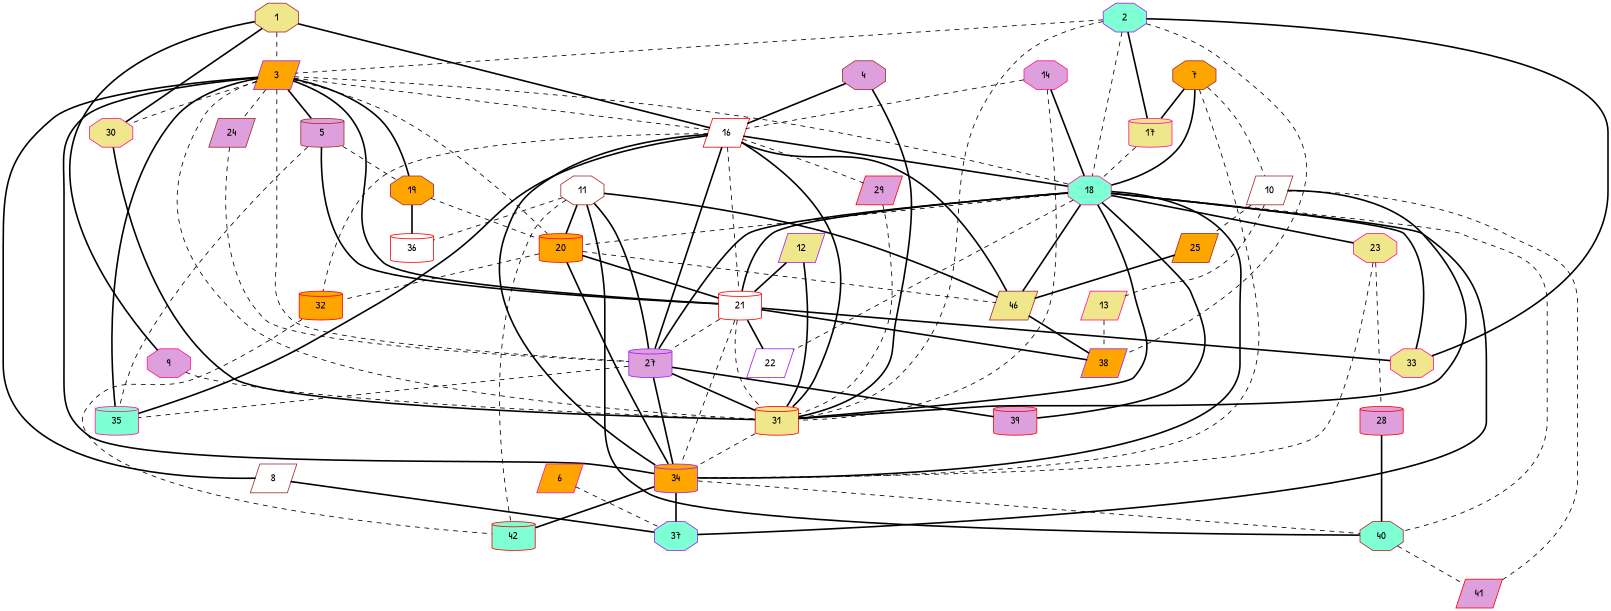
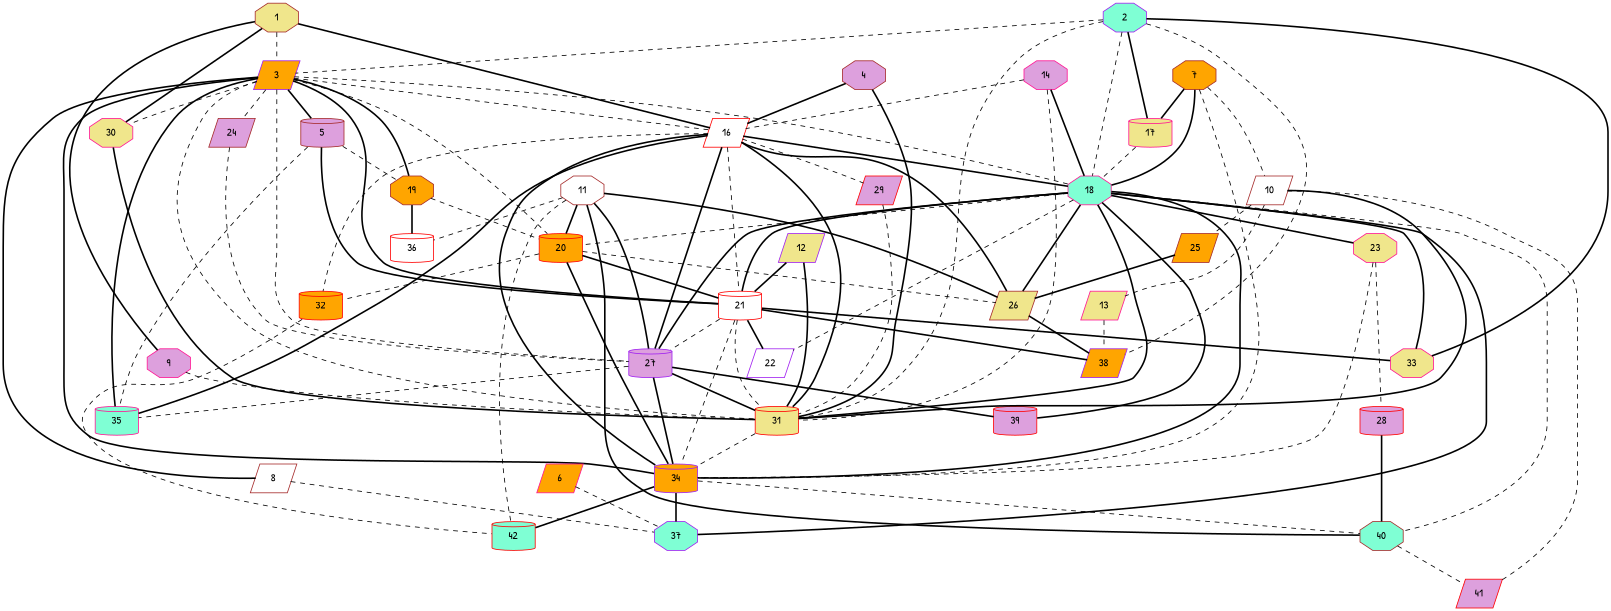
(1014, 306) -> (1014, 306)
(472, 507) -> (472, 507)
